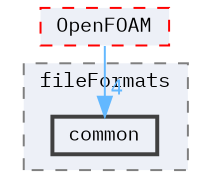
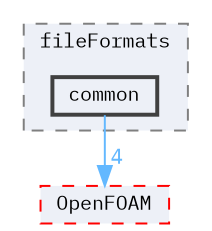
(105, 76) -> (105, 143)
